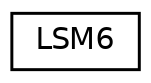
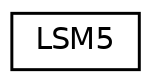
(76, 41) -> (76, 41)
